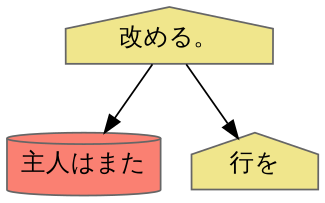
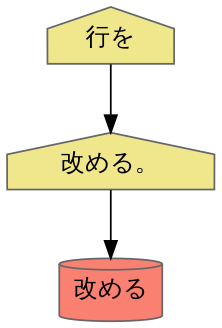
(207, 94) -> (111, 90)
(84, 164) -> (111, 290)
